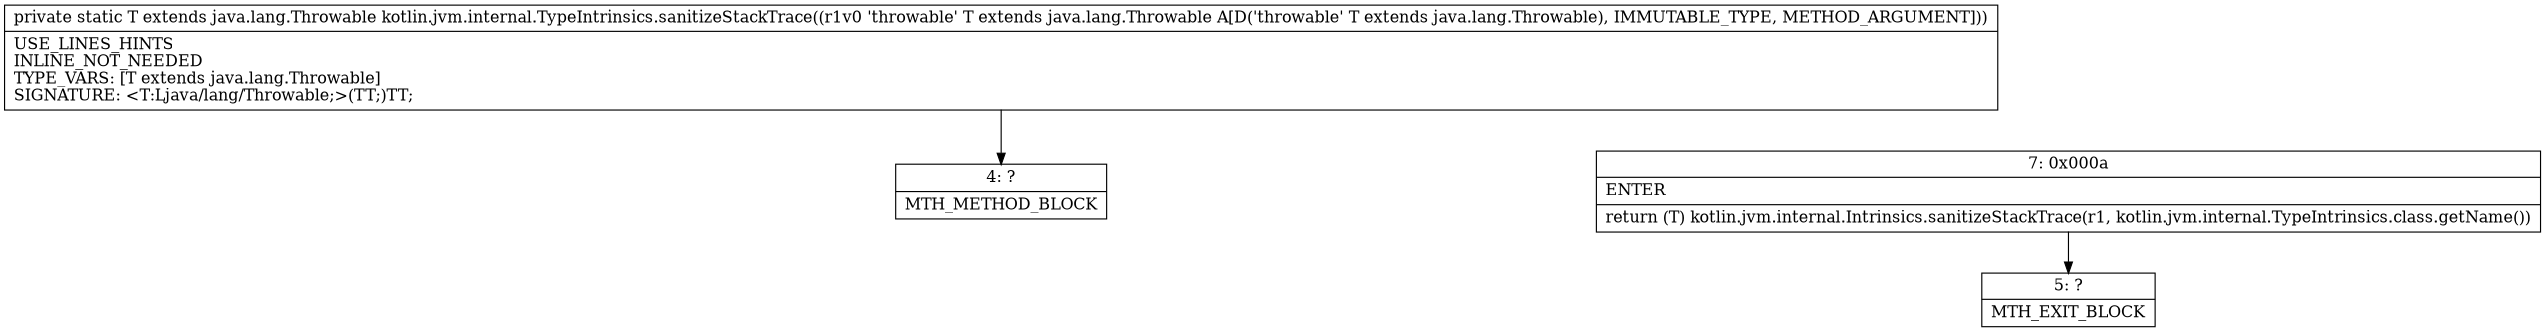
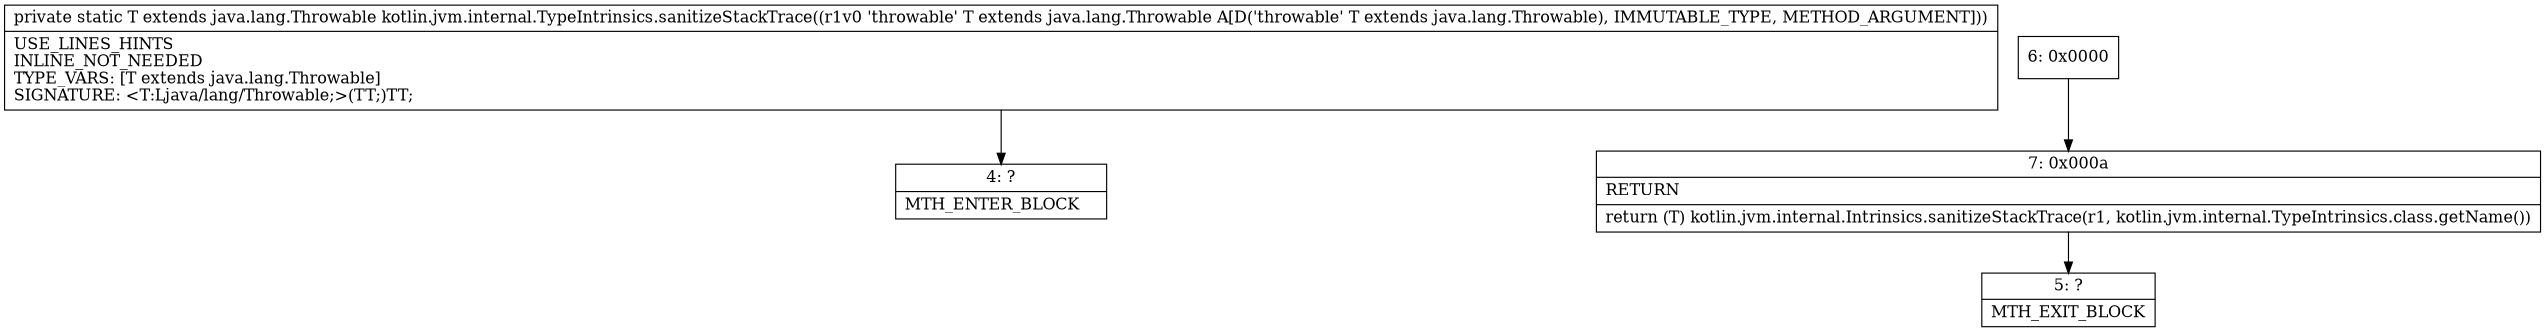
none -> (2068, 58)
(1636, 190) -> (1643, 190)
(1001, 205) -> (993, 205)
